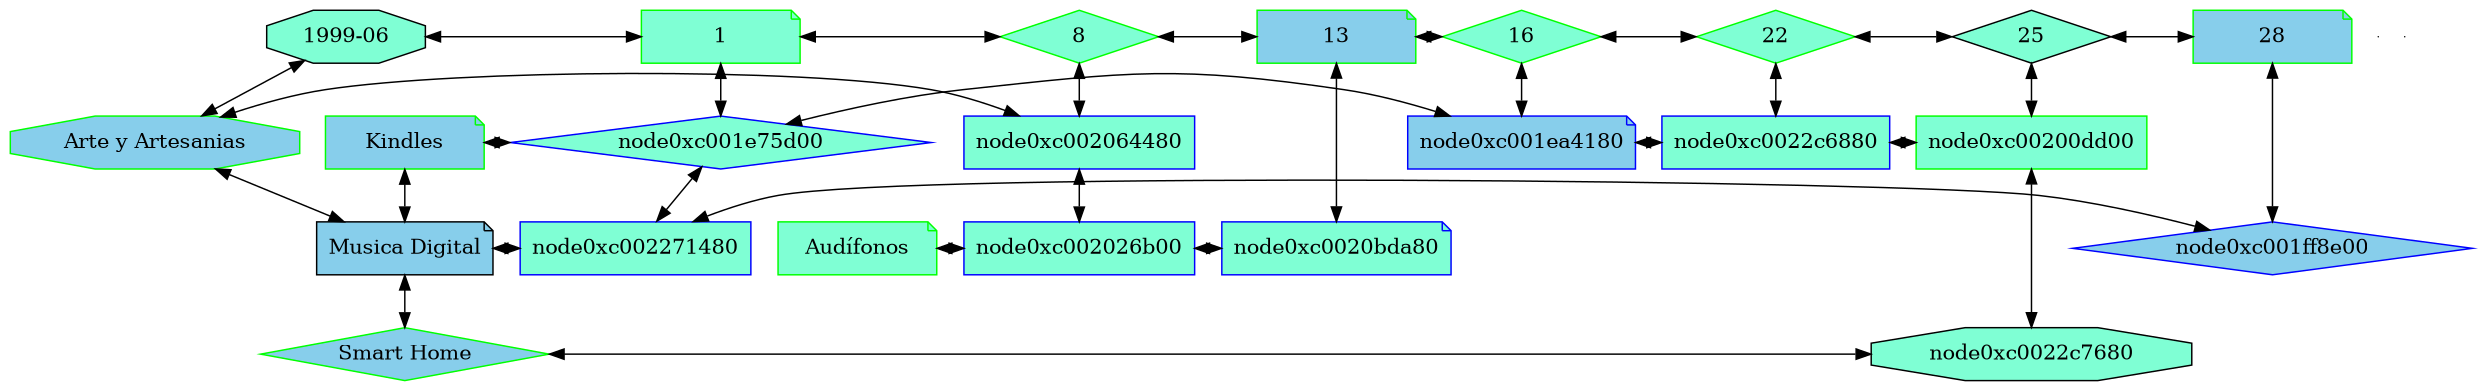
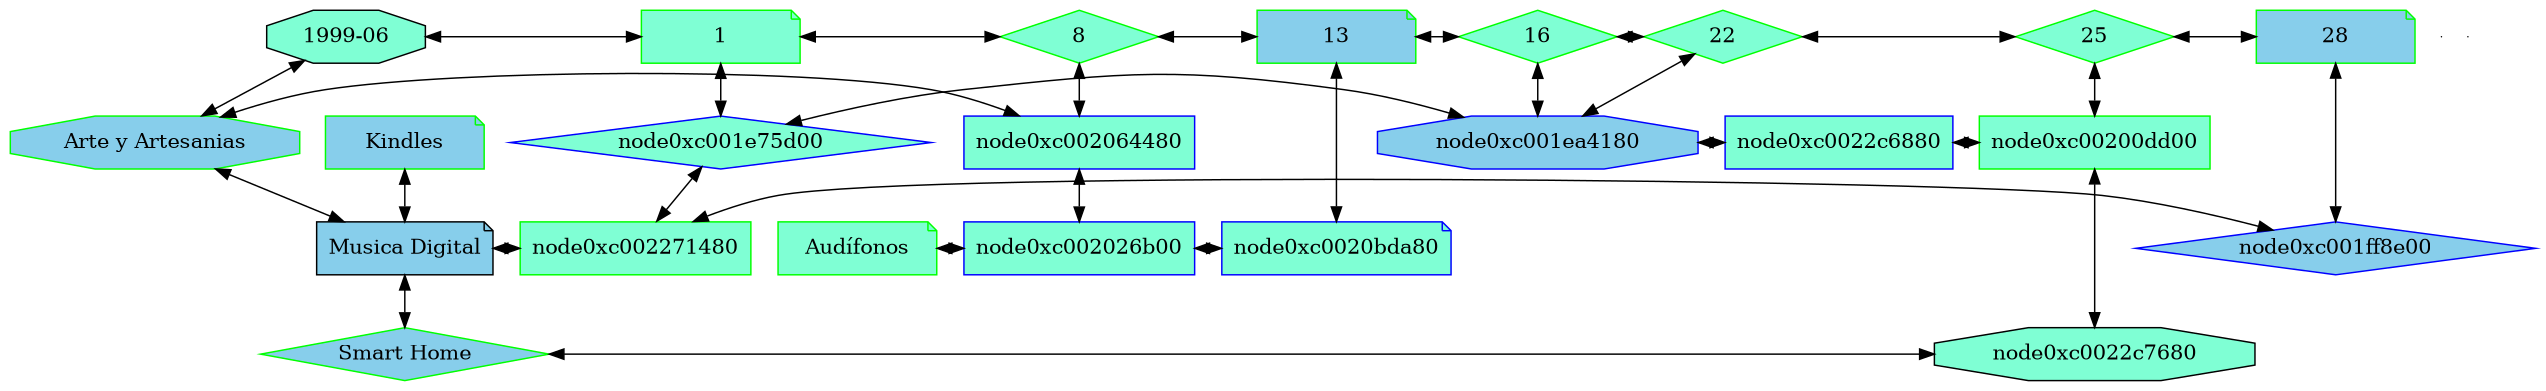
(2032, 37) -> (2095, 37)
(1776, 90) -> (1639, 85)
(500, 143) -> none
(1522, 143) -> (1538, 143)
(636, 248) -> (636, 248)
